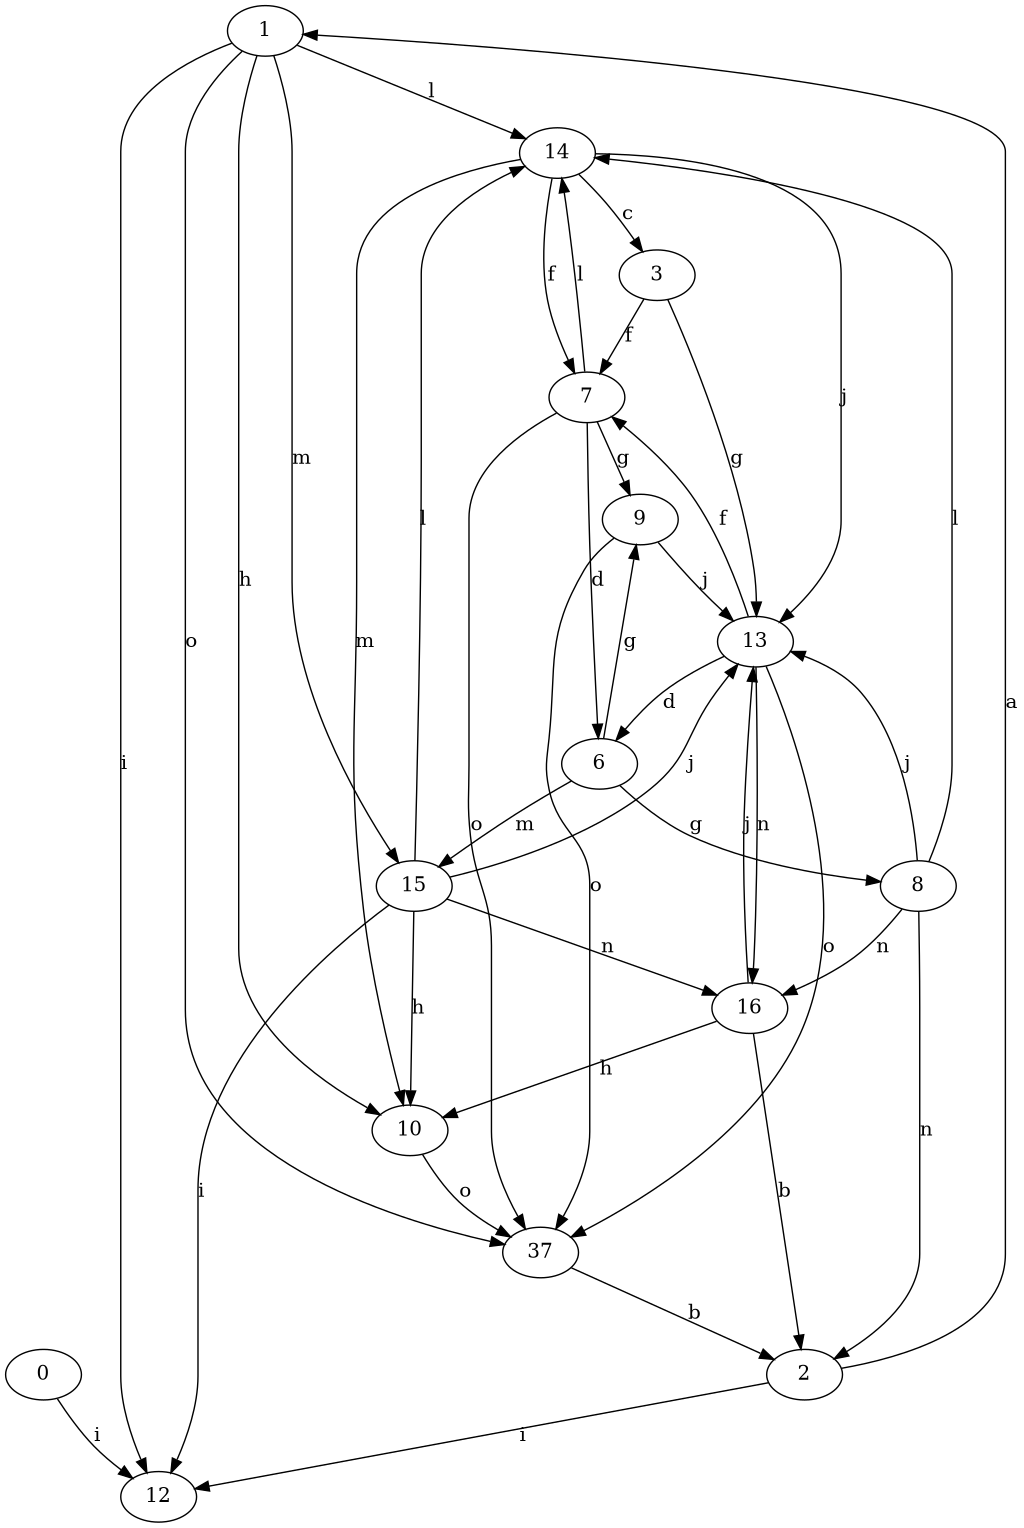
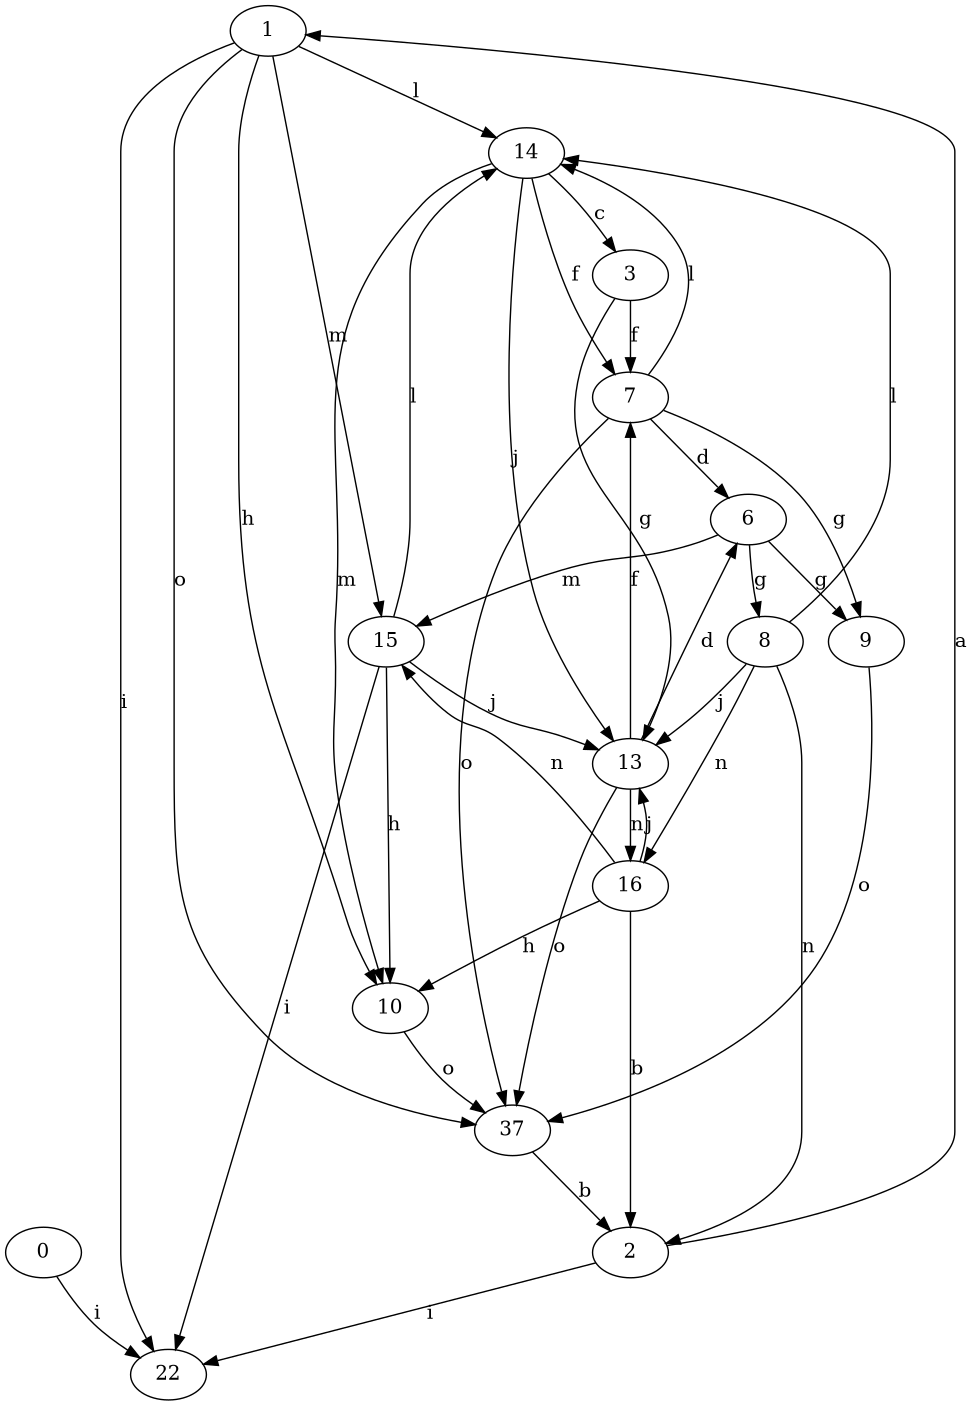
(689, 578) -> none
(575, 945) -> (522, 758)
(159, 1497) -> (168, 1375)
